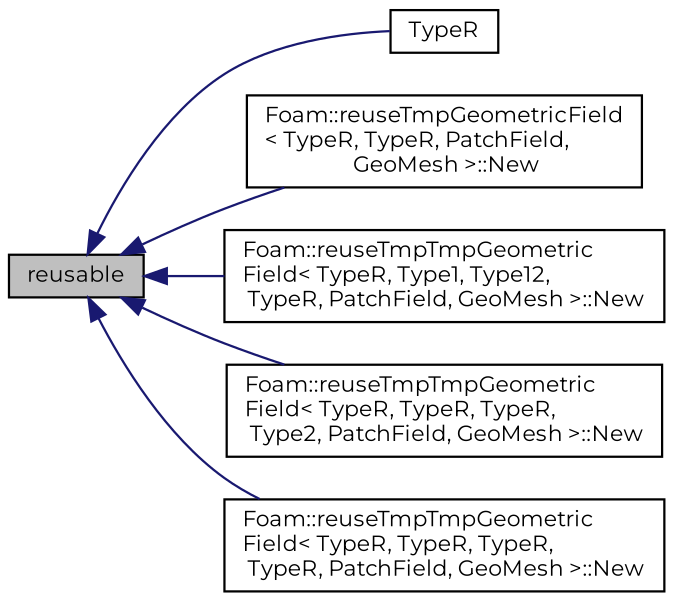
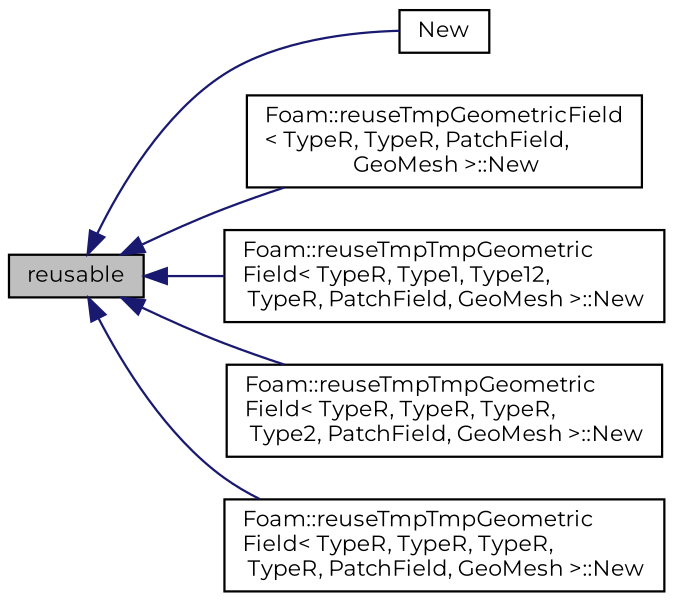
(444, 31) -> (444, 31)
